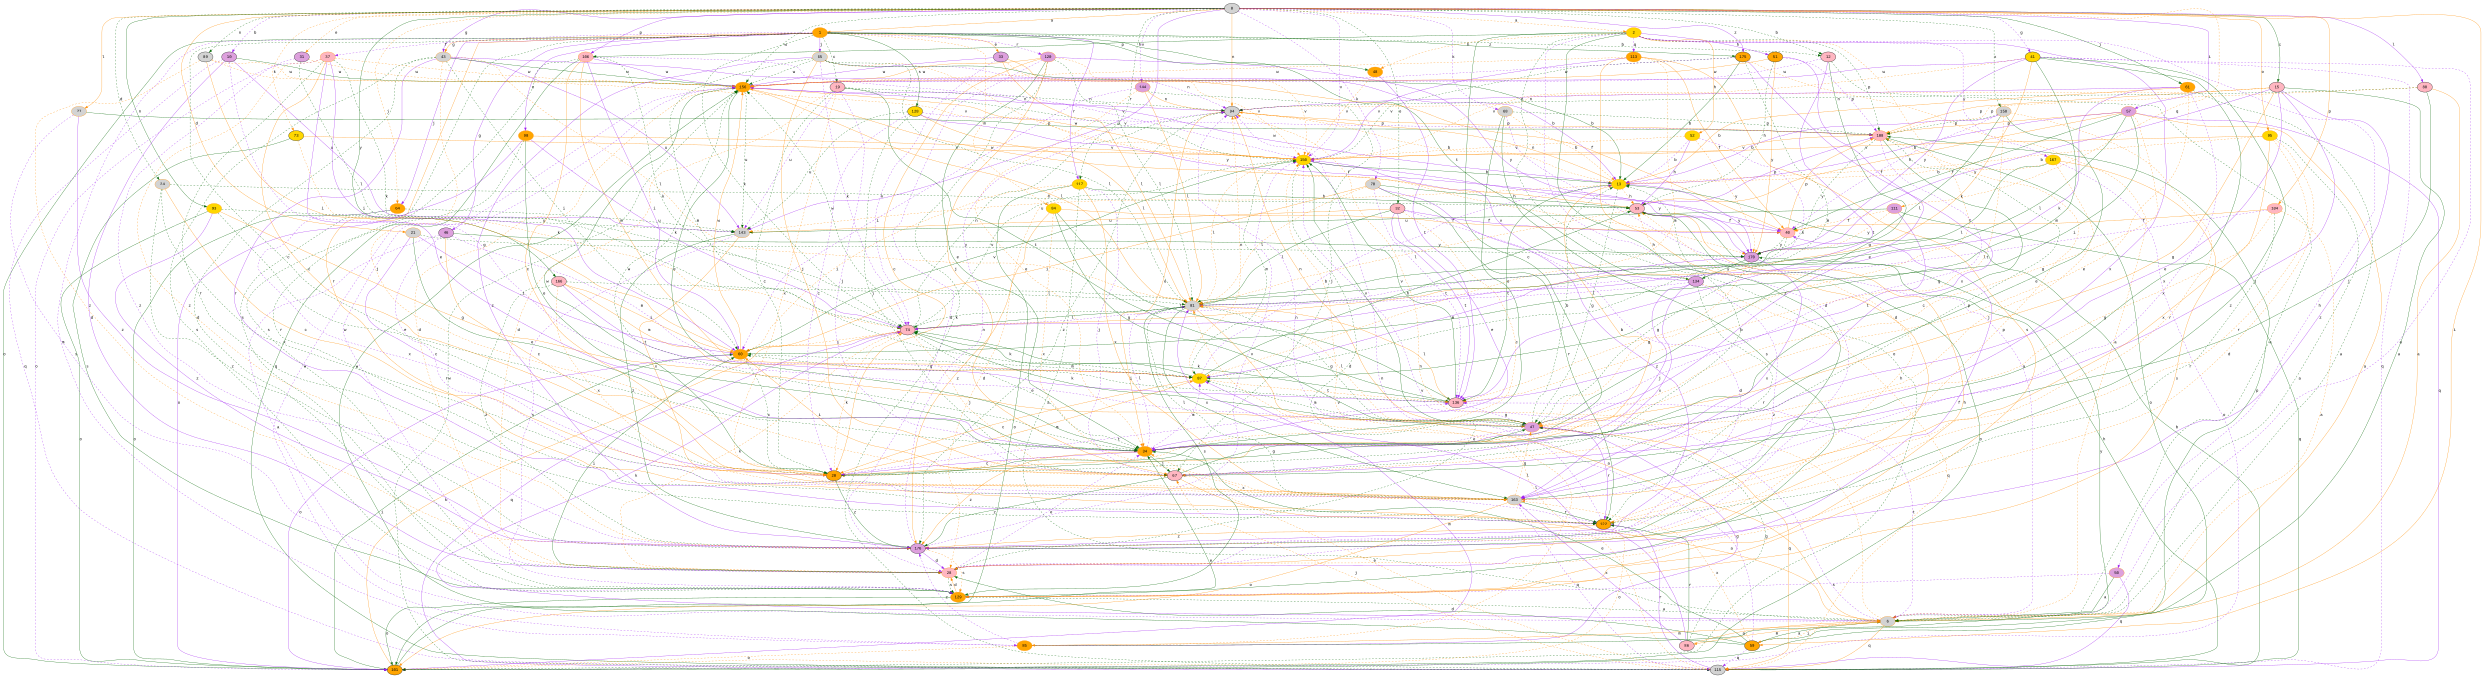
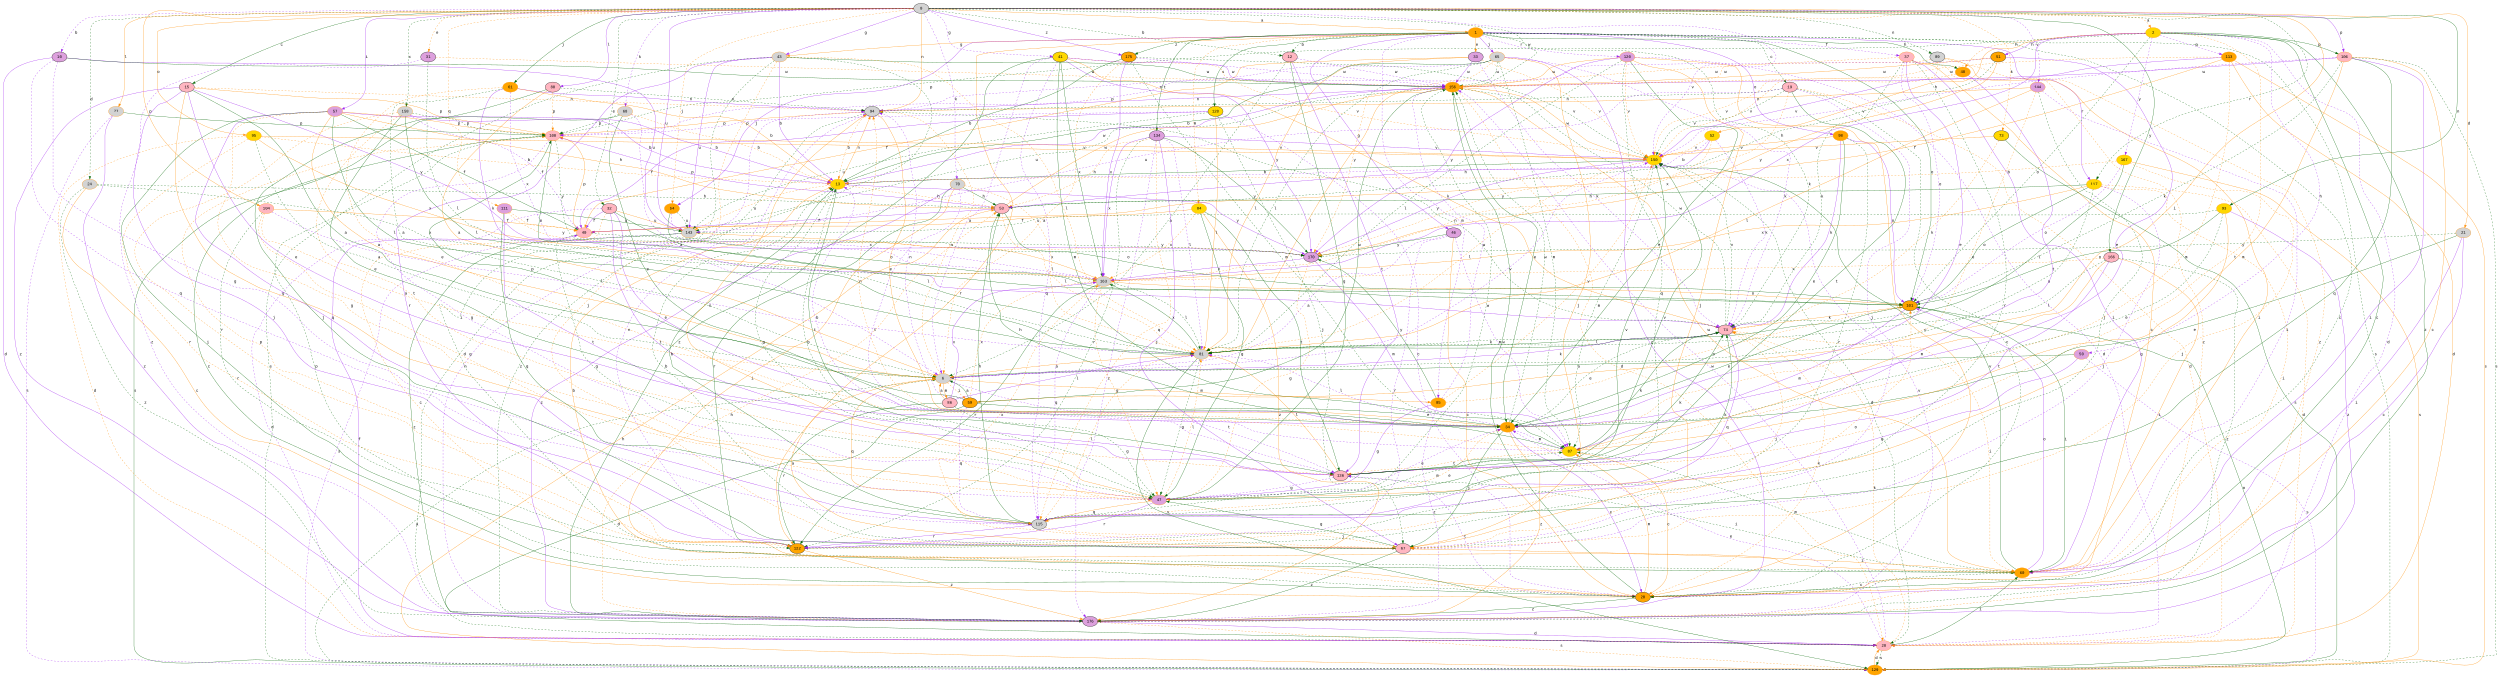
(1725, 269) -> (1237, 184)
